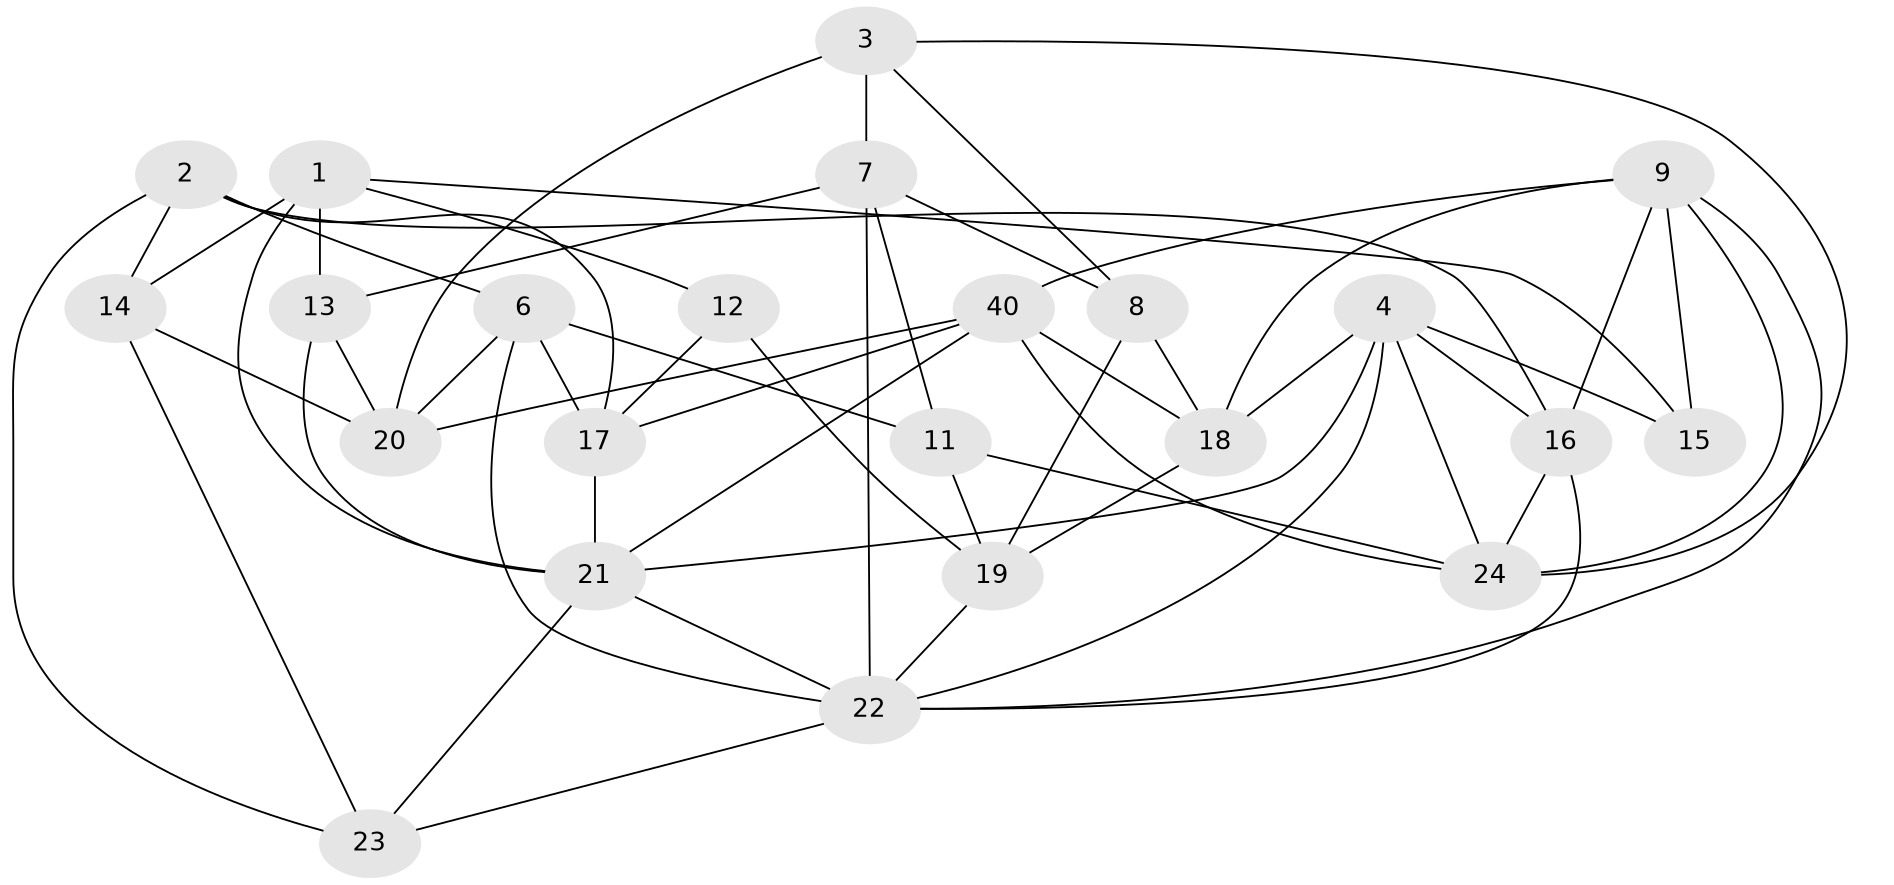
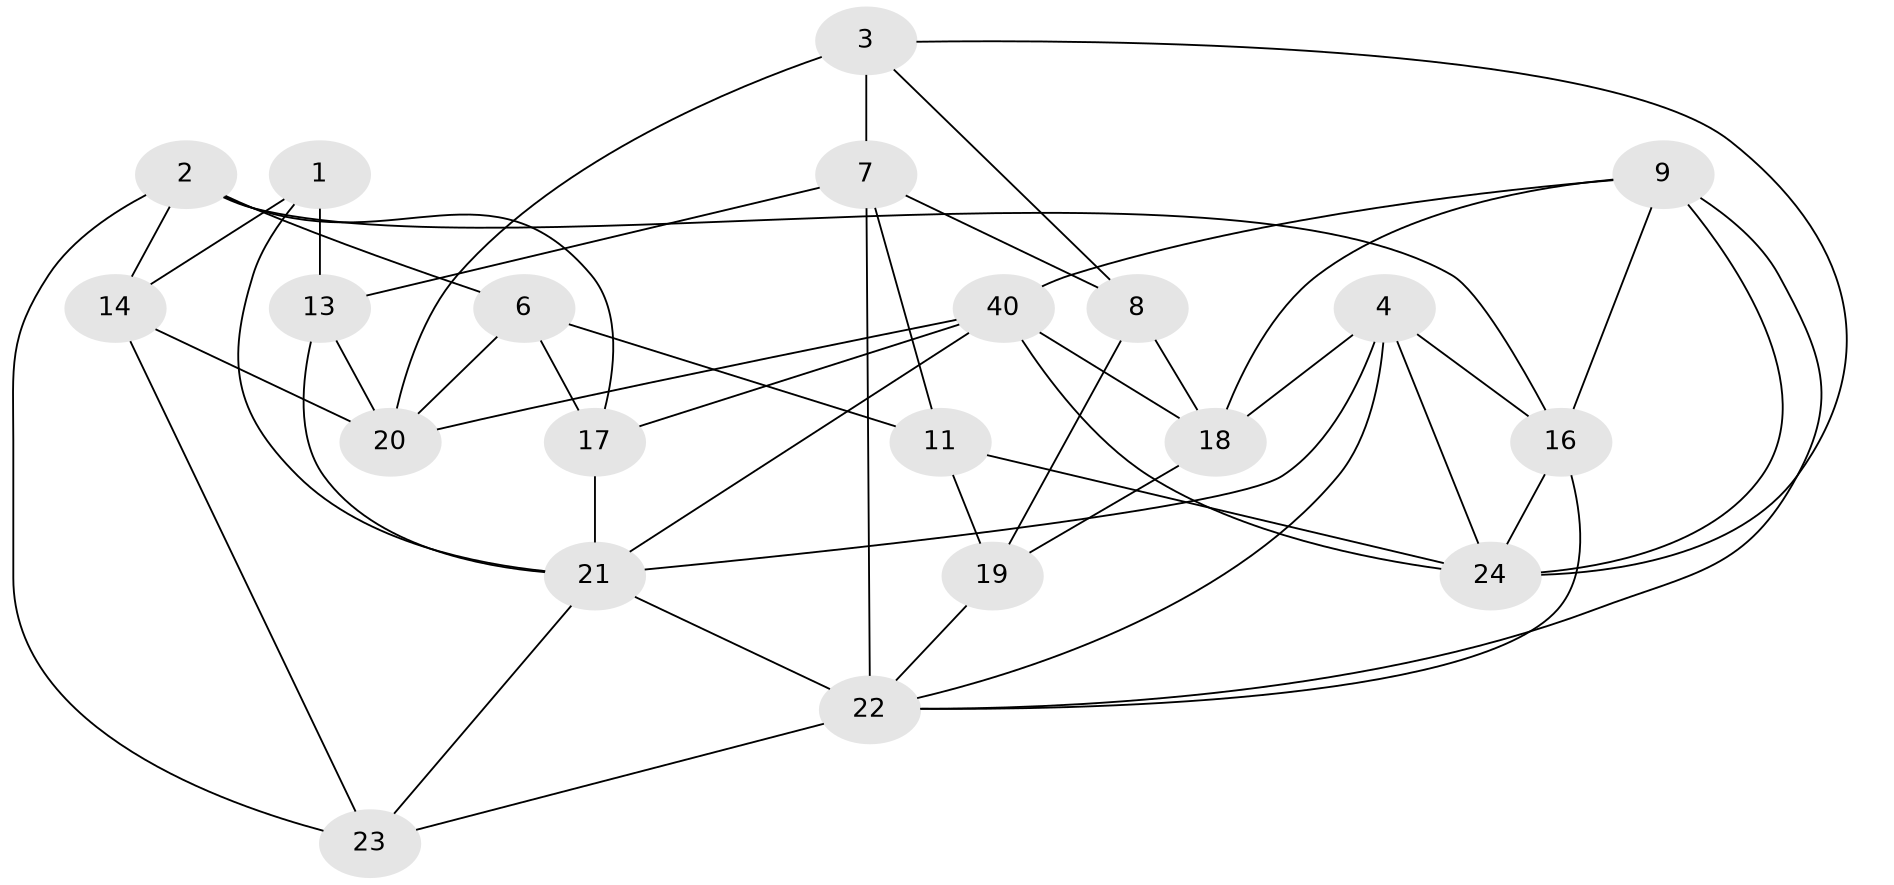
(729, 308) -> none
(1695, 442) -> none
(541, 620) -> none
